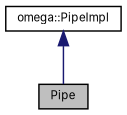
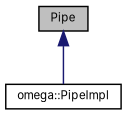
(63, 65) -> (63, 65)
